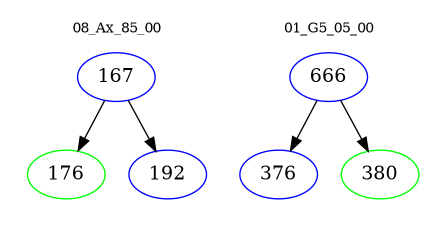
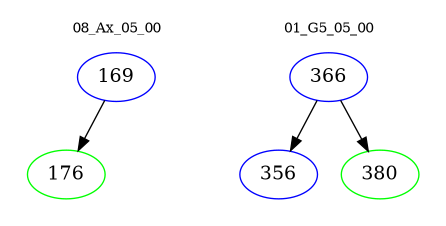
(117, 29) -> (117, 29)
(116, 77) -> (116, 77)
(329, 77) -> (329, 77)
(168, 175) -> none
(279, 175) -> (279, 175)
